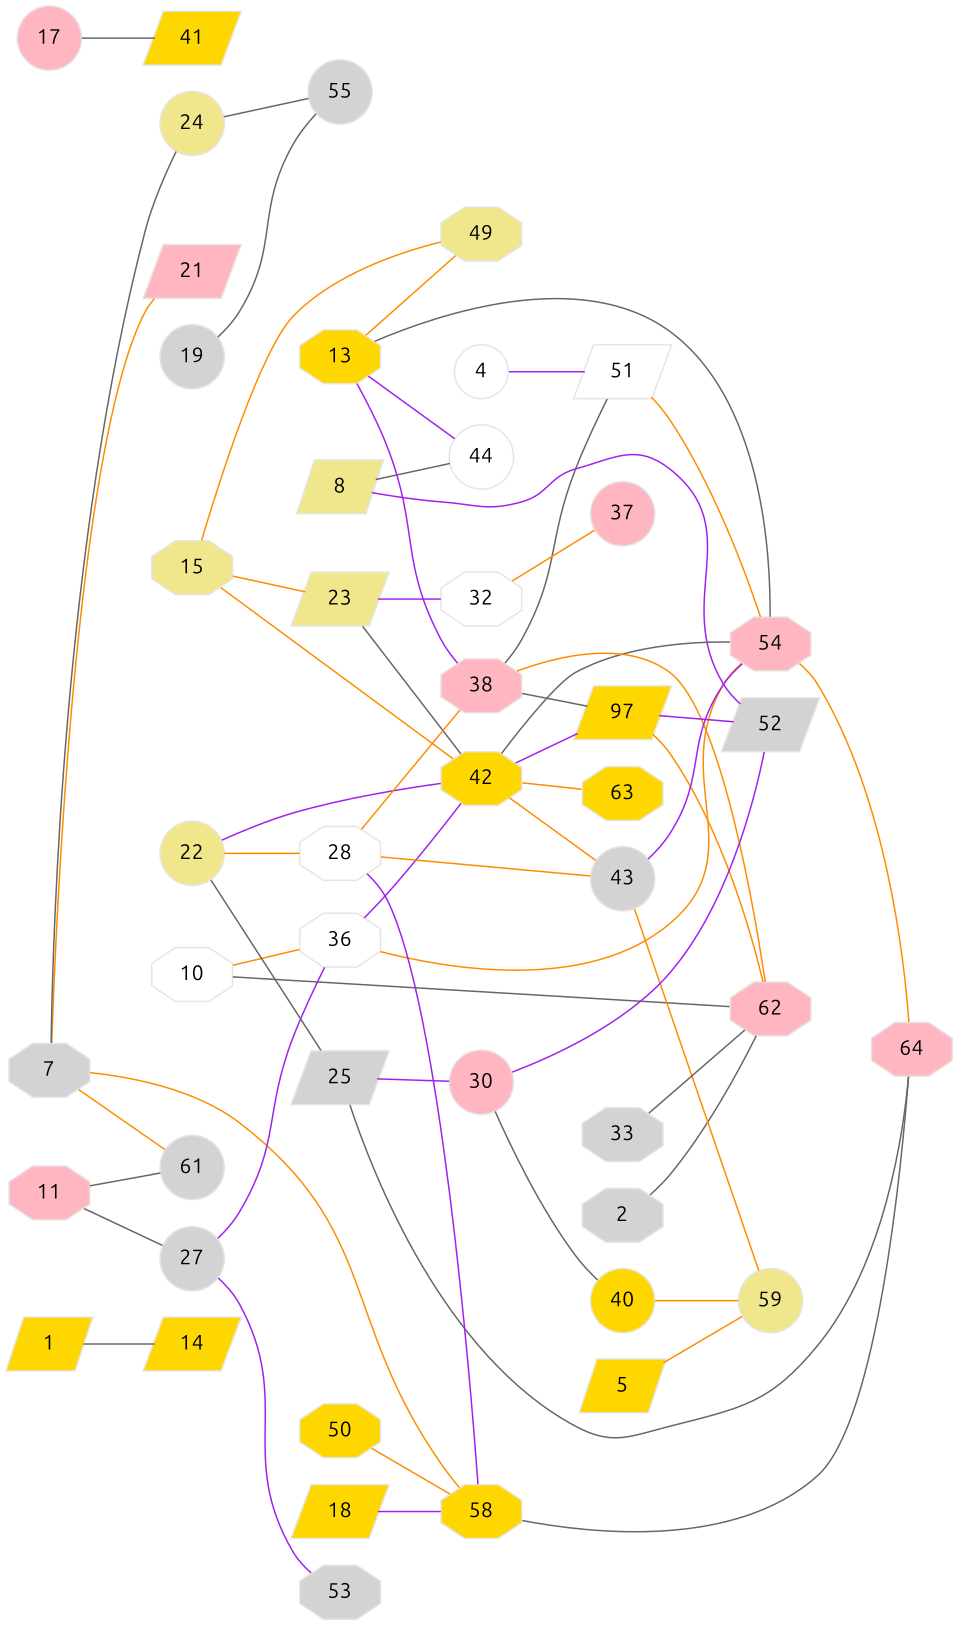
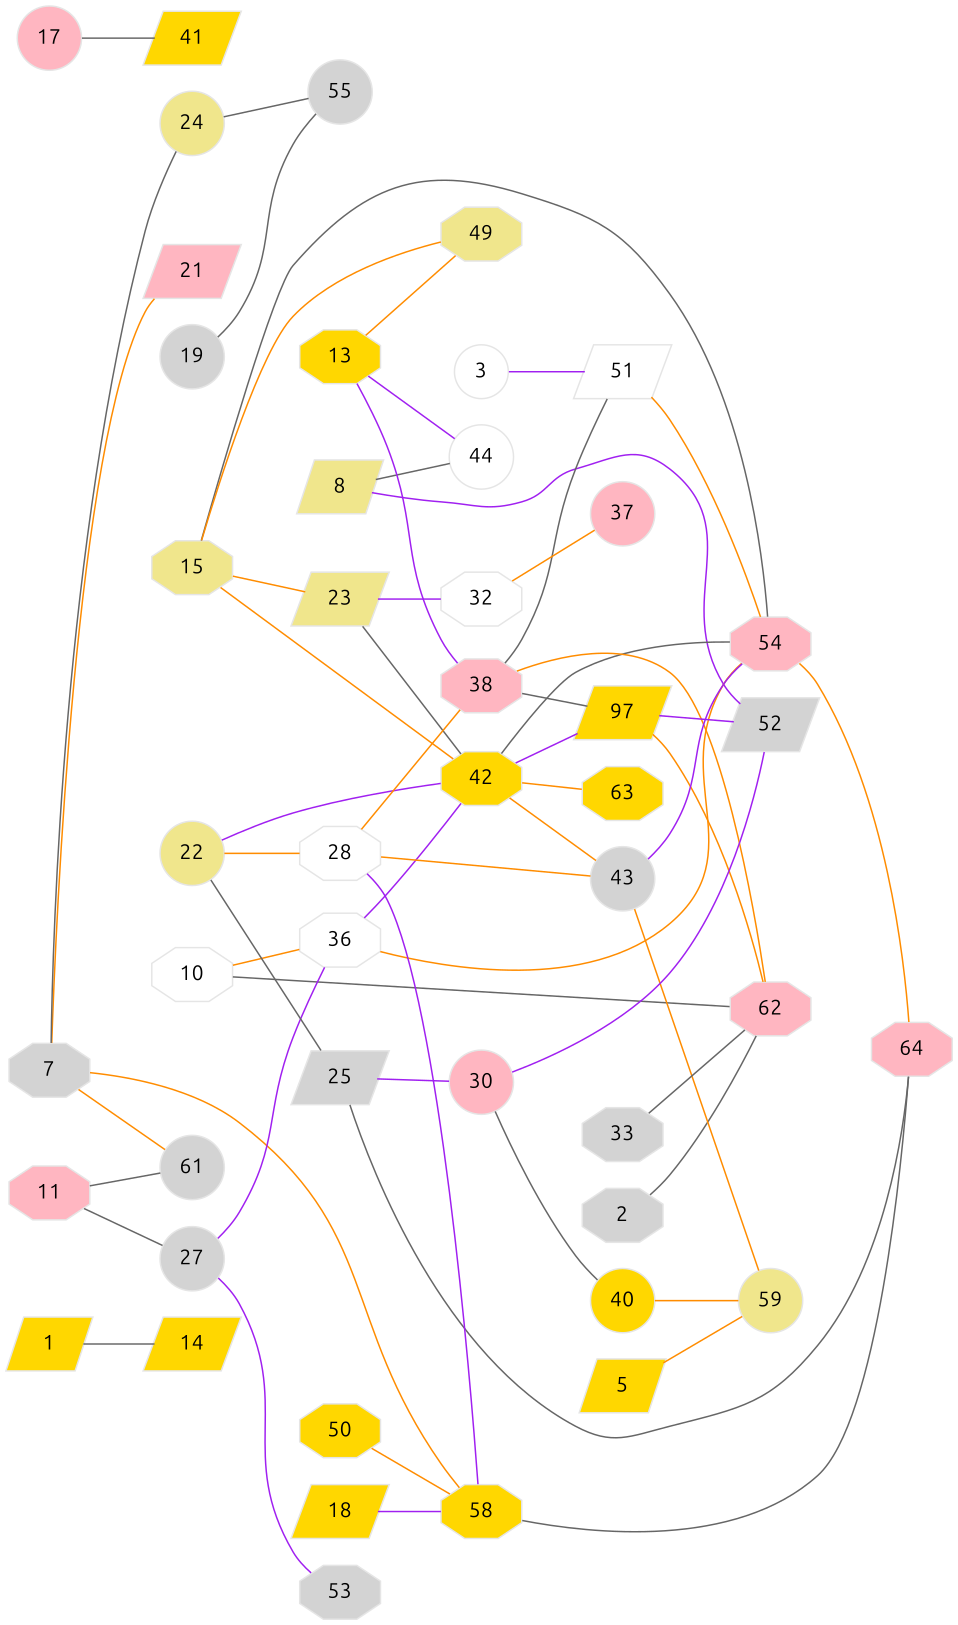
(672, 333) -> (510, 191)
(481, 372) -> (481, 372)
